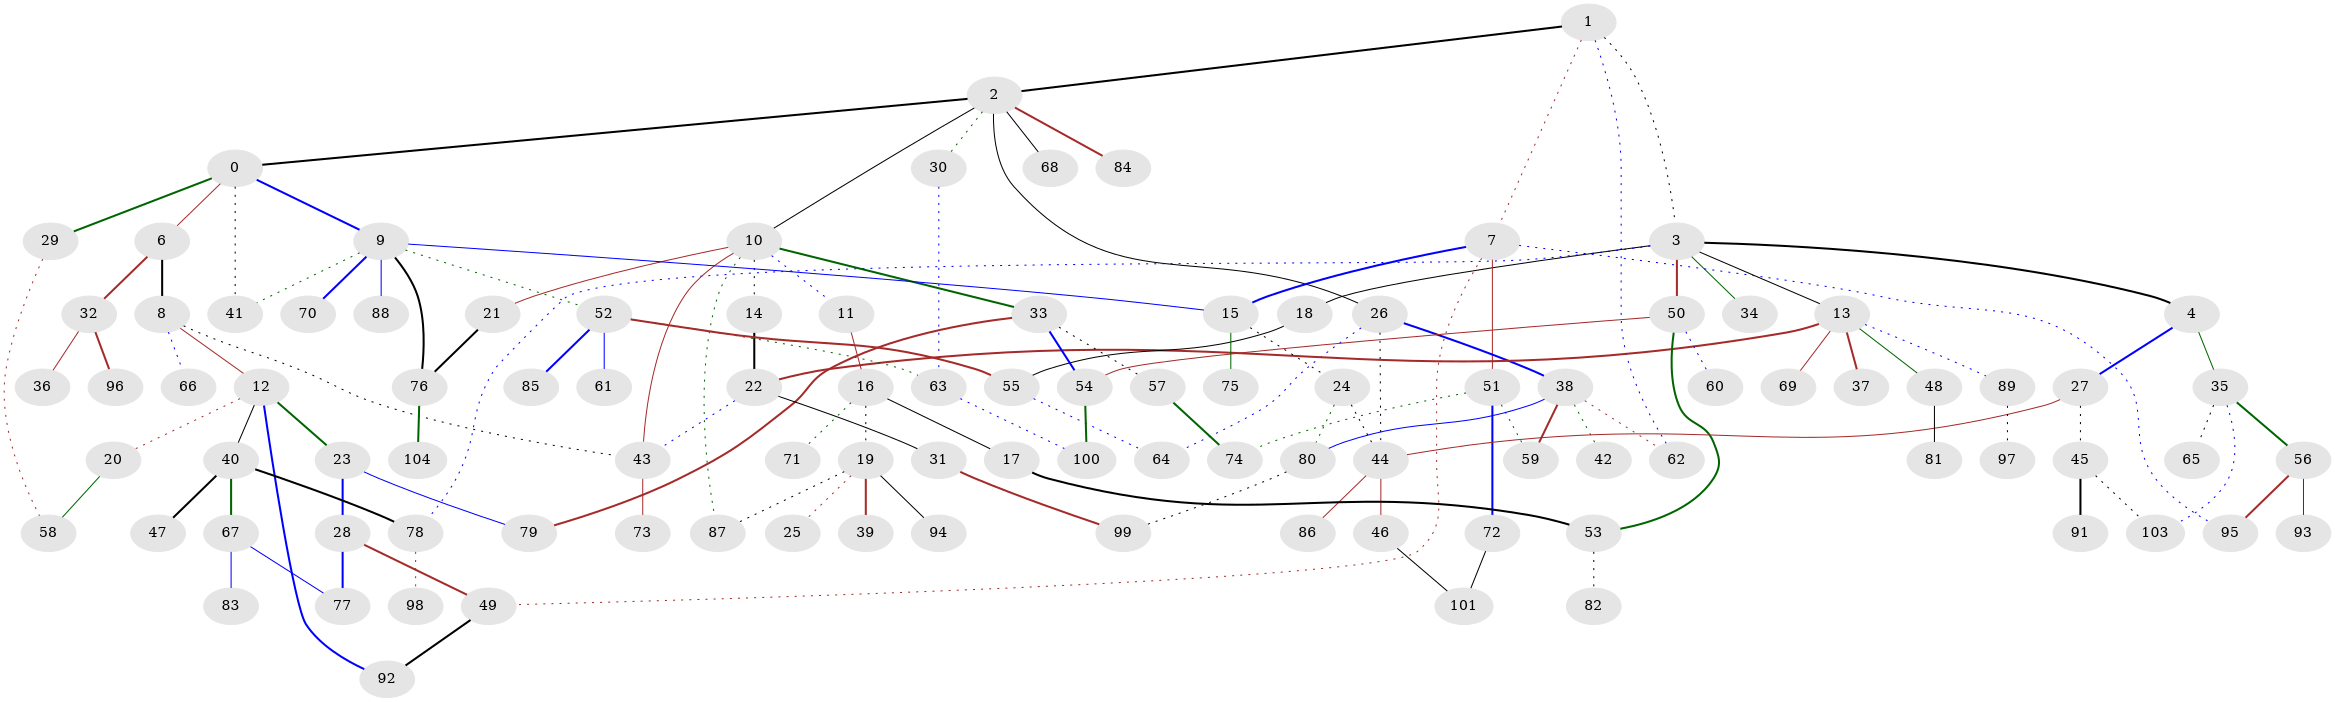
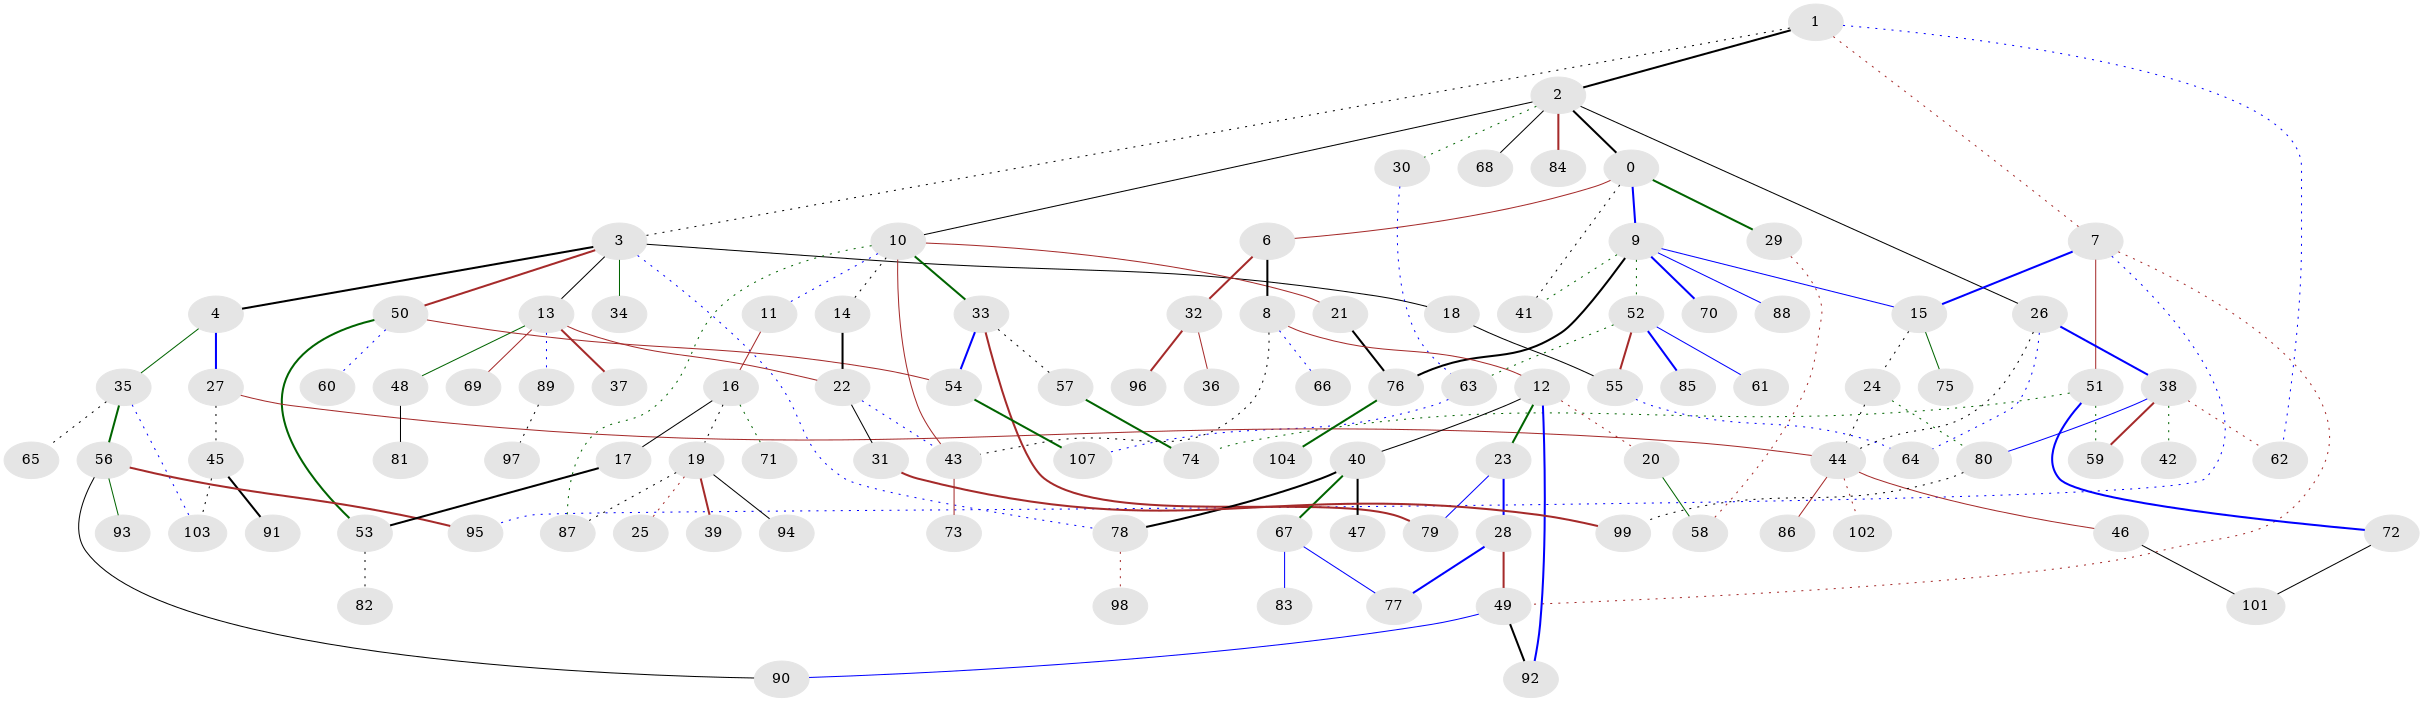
(1352, 358) -> (698, 357)
(1087, 460) -> (1083, 460)
none -> (1863, 533)
none -> (782, 679)
